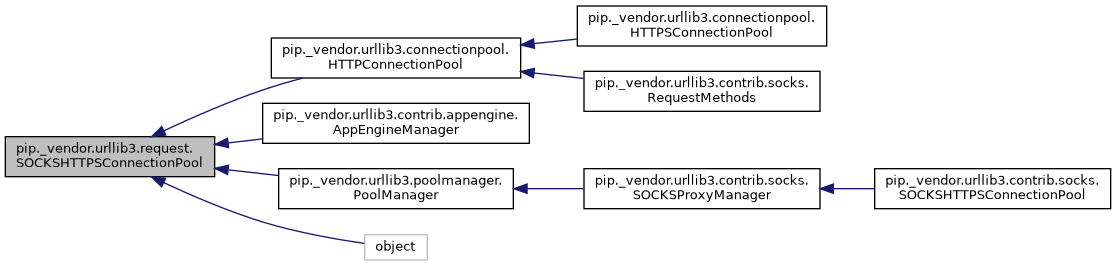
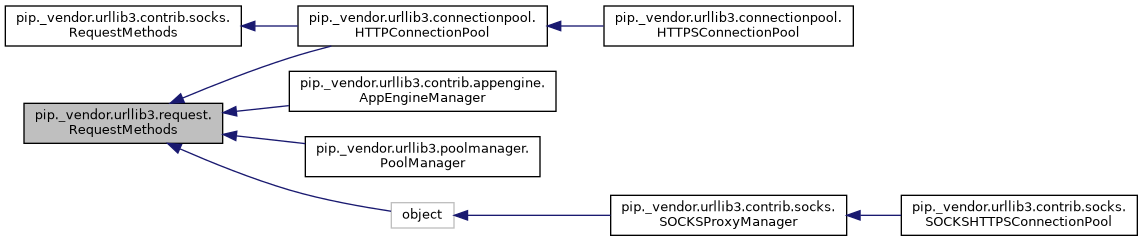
(559, 76) -> (276, 26)
(110, 157) -> (123, 123)
(555, 189) -> (539, 215)
